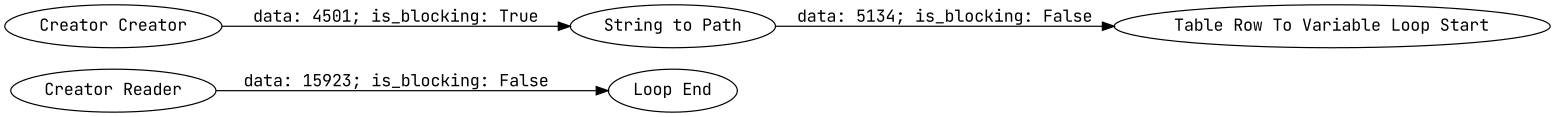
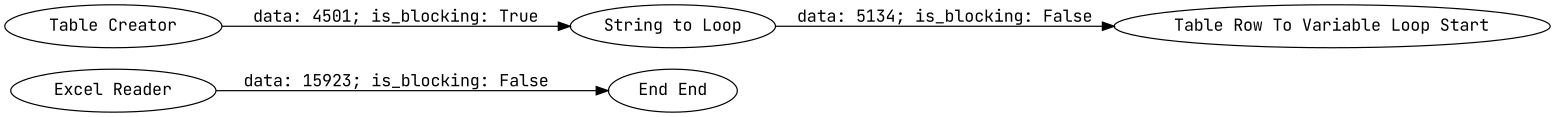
(113, 26) -> (113, 26)
(673, 26) -> (673, 26)
(113, 91) -> (113, 91)
(673, 91) -> (673, 91)
